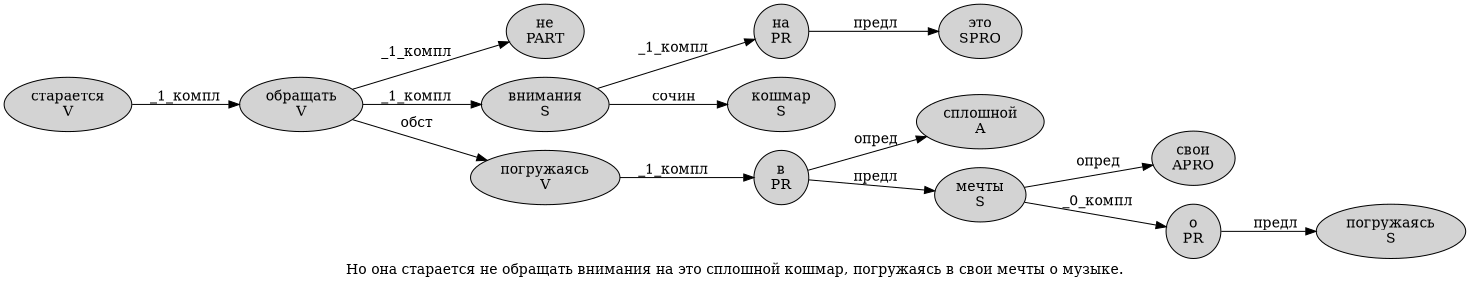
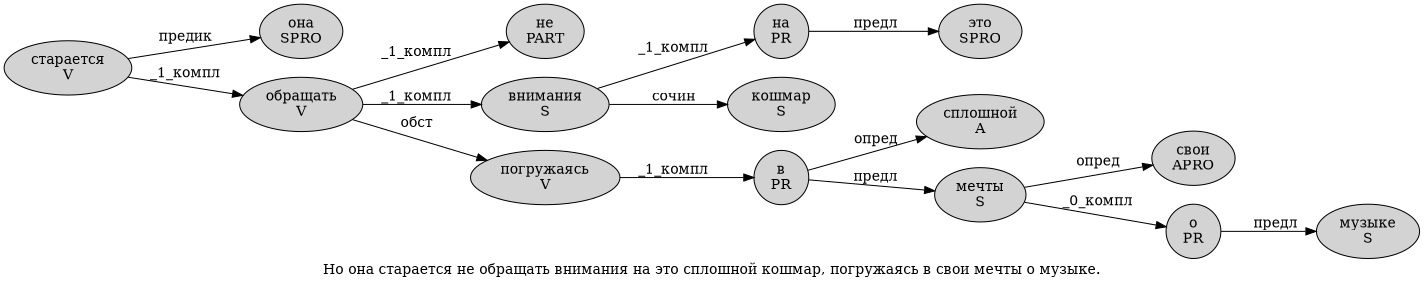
none -> (301, 31)
(1391, 231) -> (1368, 231)
